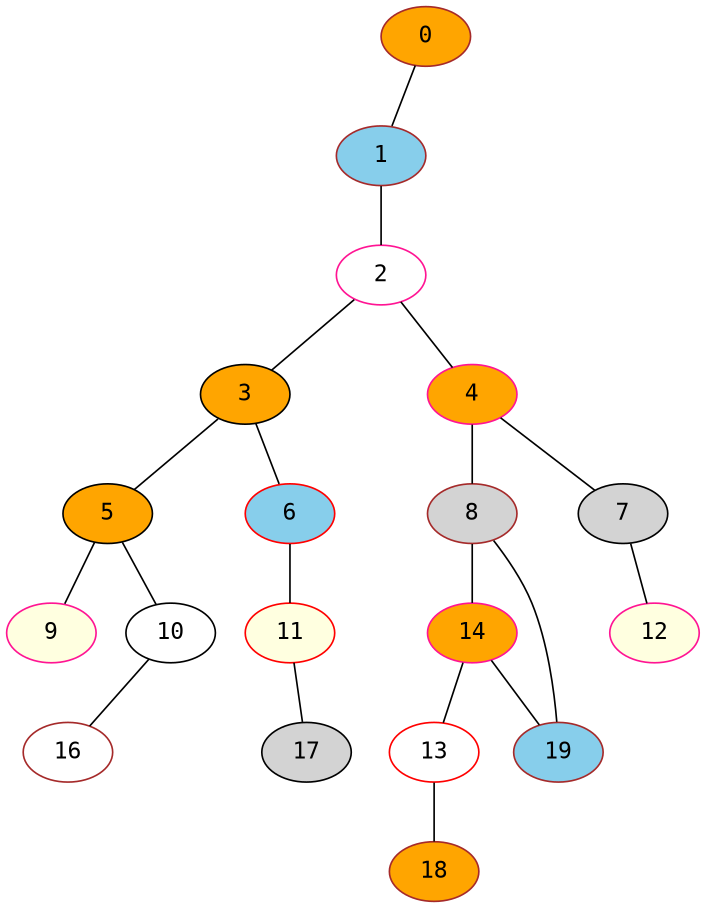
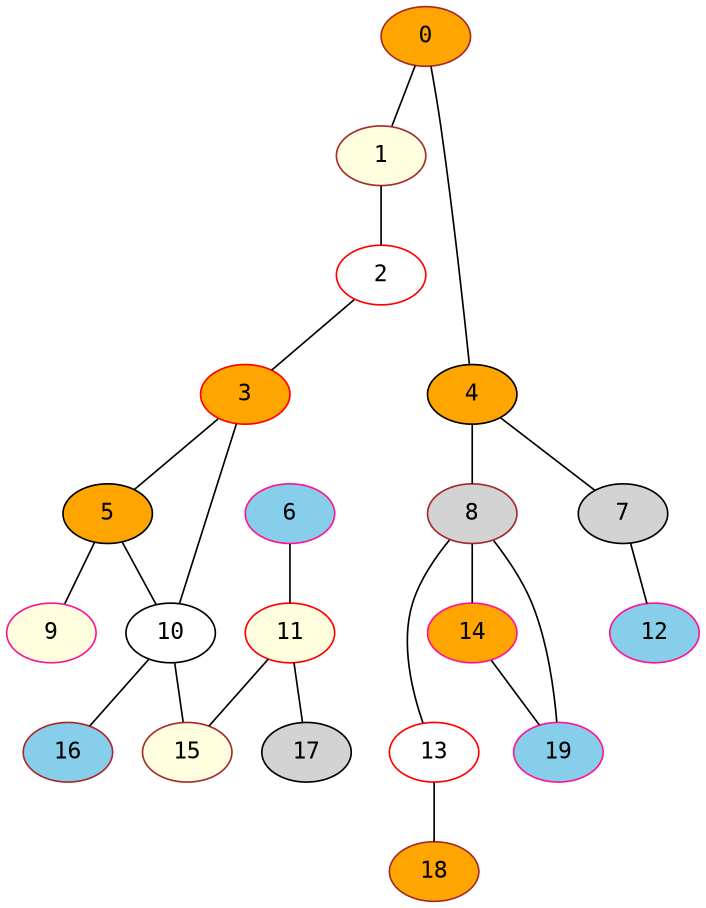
(381, 156) -> (381, 156)
(381, 275) -> (381, 275)
(427, 335) -> (452, 215)
(245, 394) -> (245, 394)
(472, 394) -> (472, 394)
(267, 454) -> (208, 514)
(290, 514) -> (290, 514)
(654, 633) -> (654, 633)
(453, 693) -> (408, 627)
(68, 752) -> (68, 752)
none -> (187, 752)
(558, 752) -> (558, 752)
